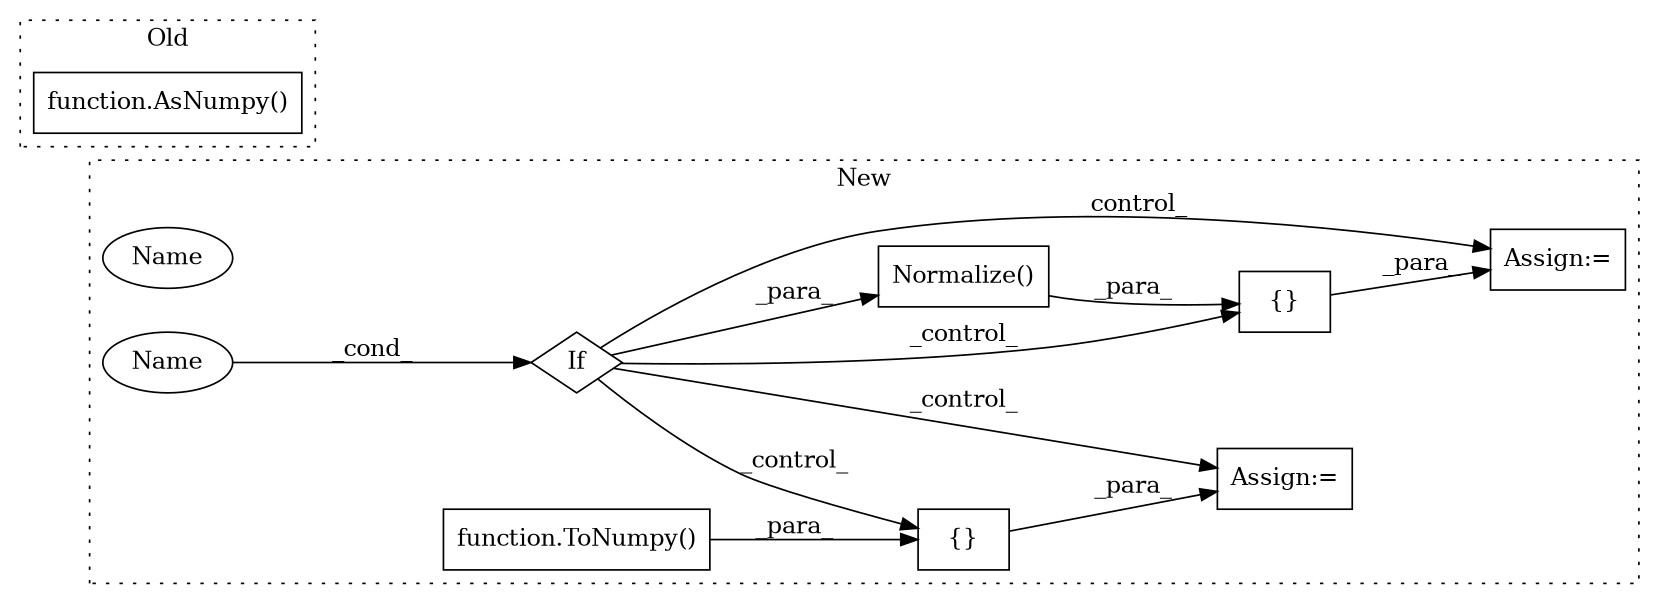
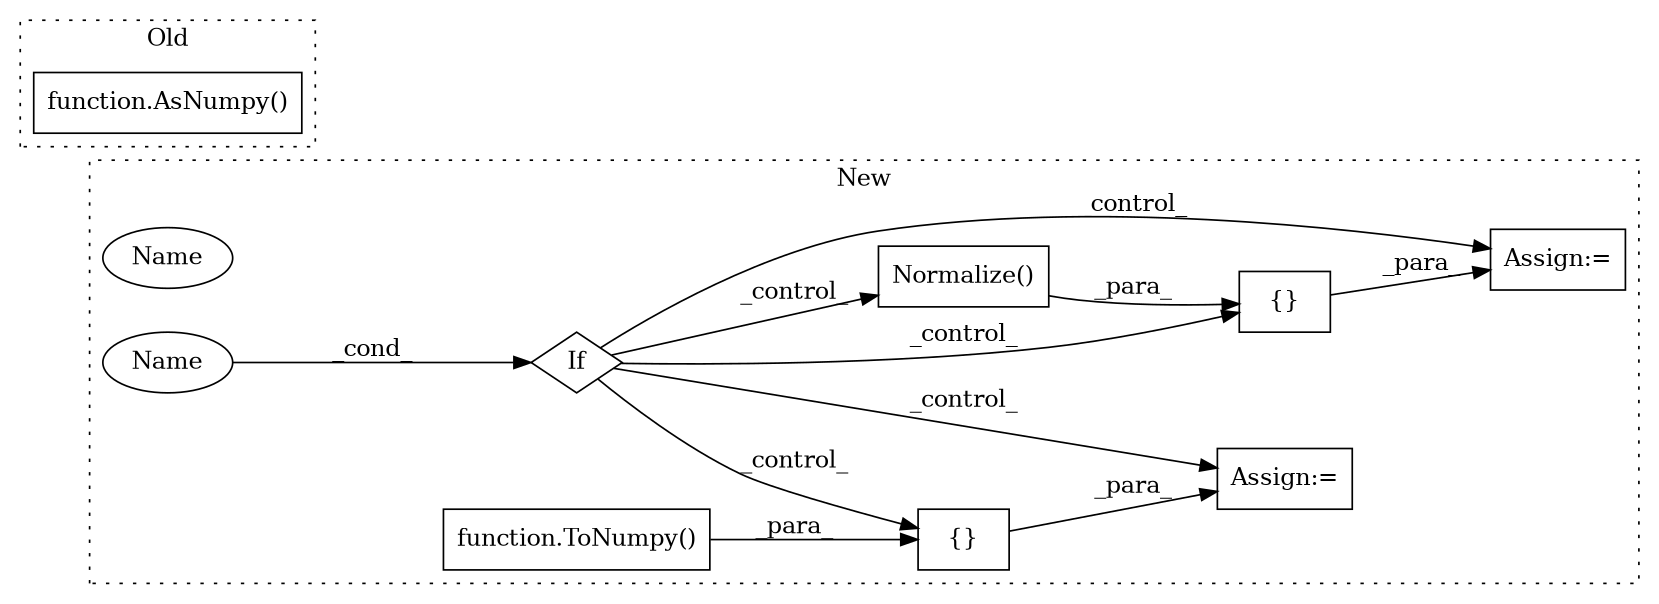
(794, 293) -> (794, 293)
